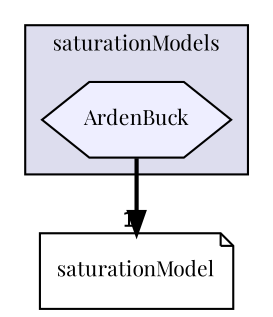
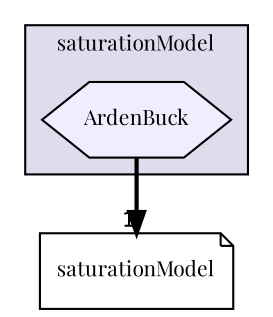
(137, 45) -> (137, 45)
